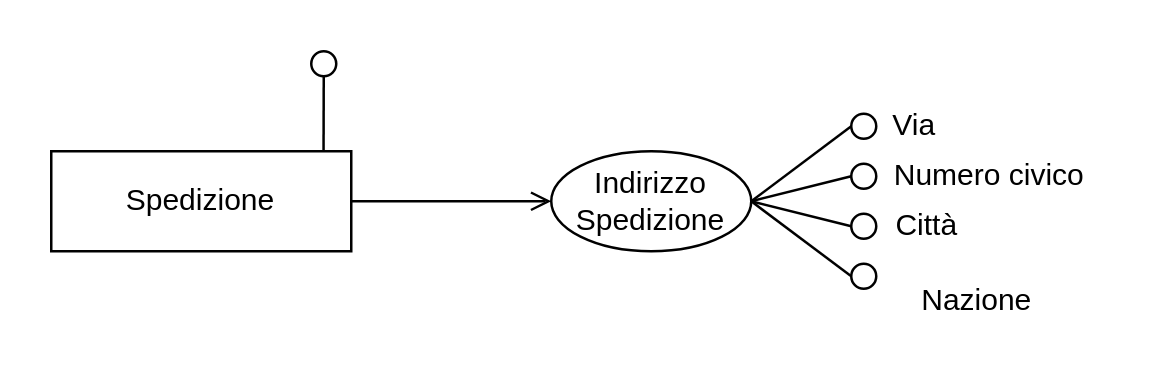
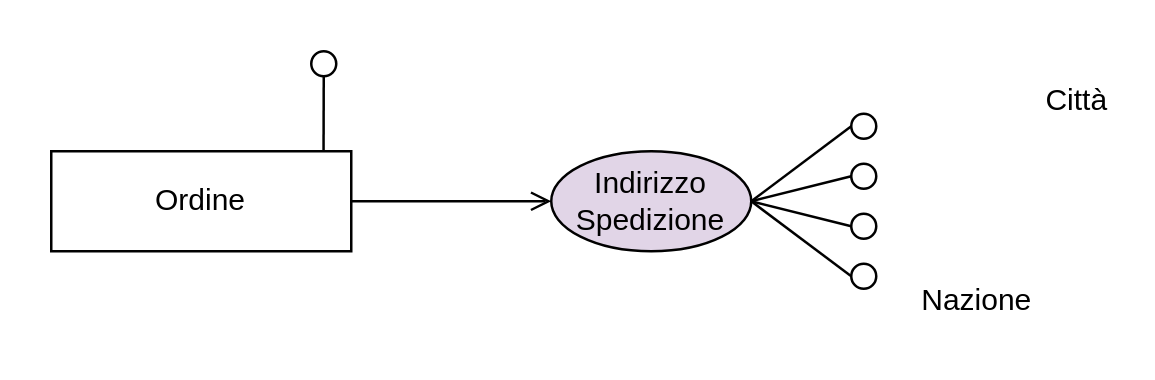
(914, 126) -> none
(989, 176) -> none
(201, 201) -> (201, 201)
(651, 201) -> (651, 201)
(926, 226) -> (1076, 101)
